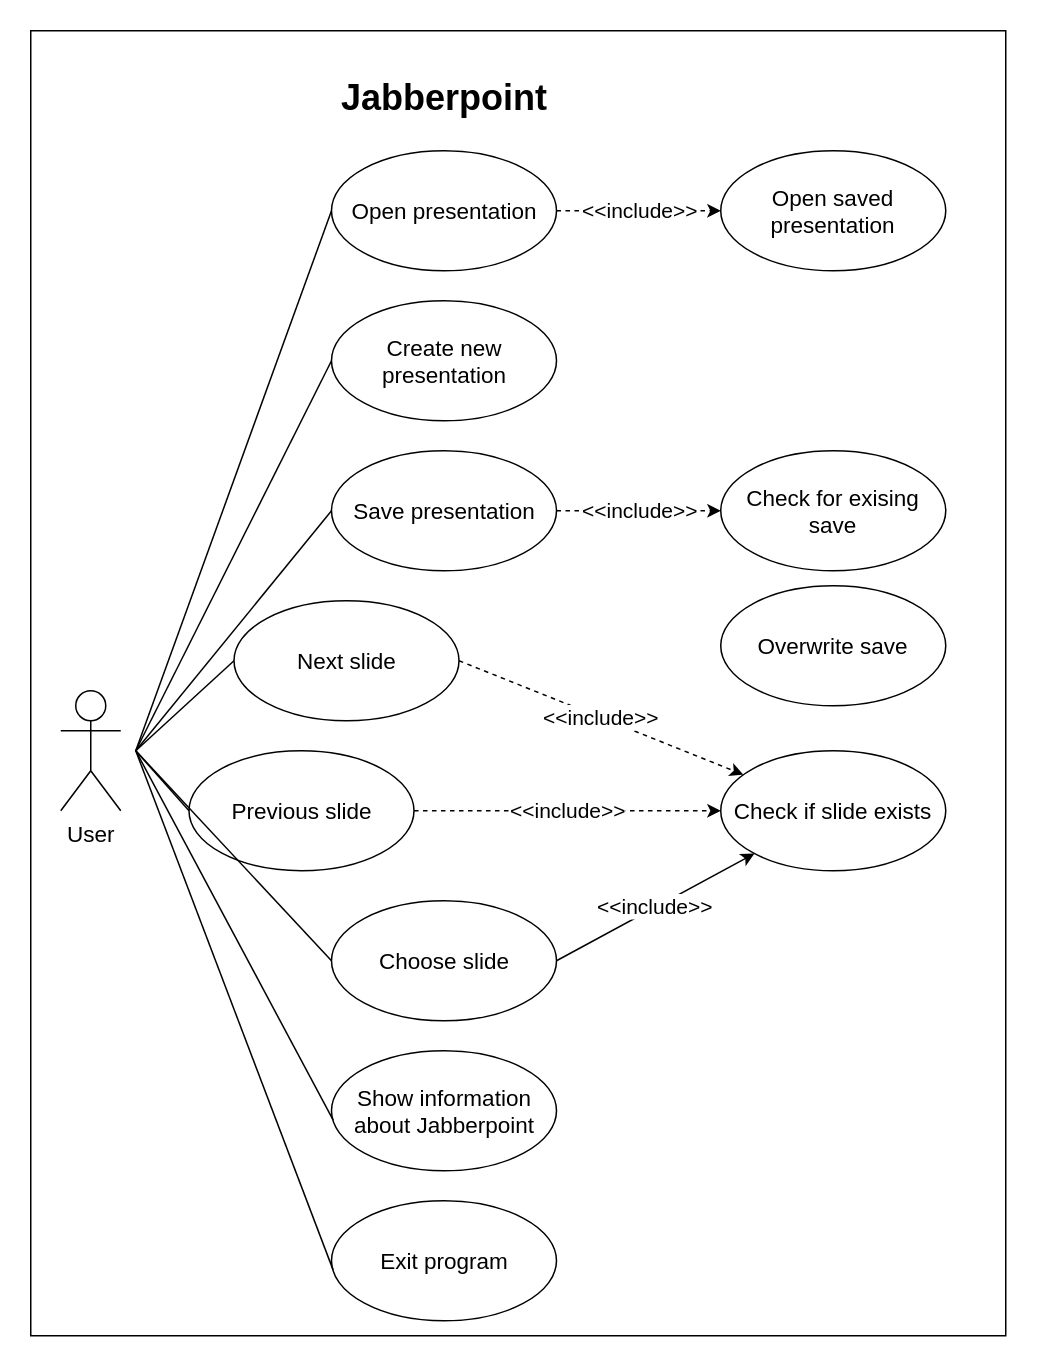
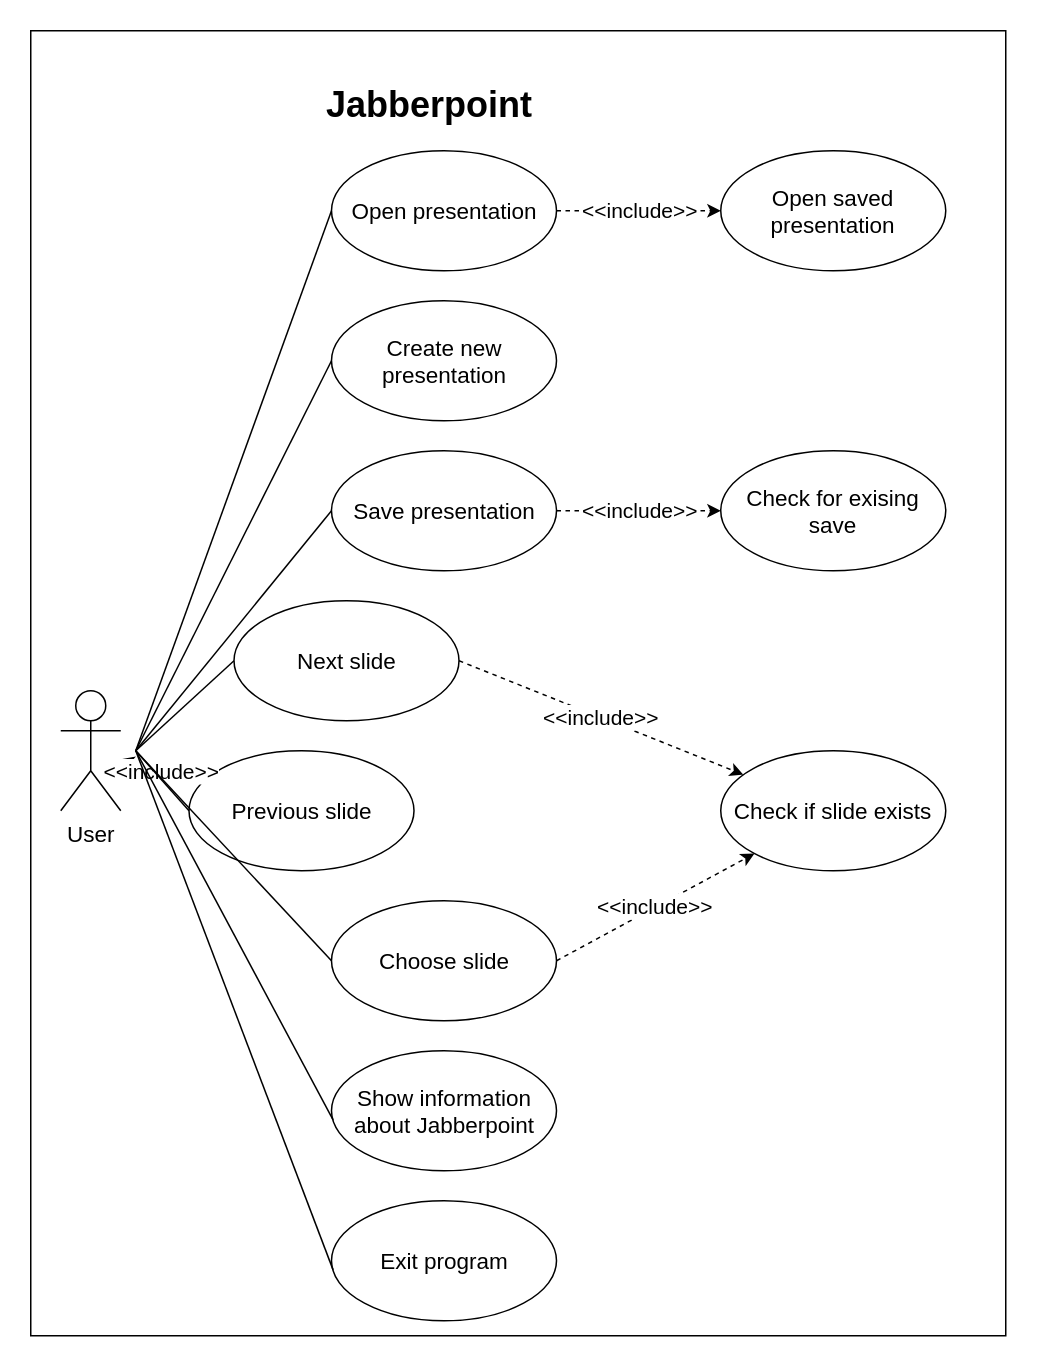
(444, 98) -> (429, 106)
(833, 646) -> none
(562, 811) -> (179, 776)
(594, 941) -> (594, 941)
